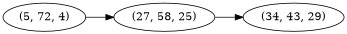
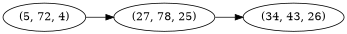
(164, 17) -> (164, 17)
(294, 17) -> (294, 17)
